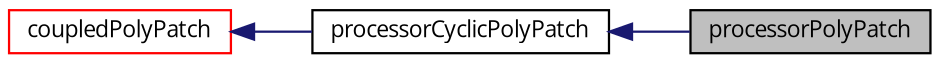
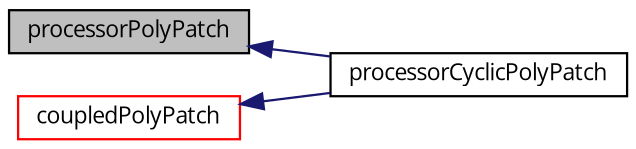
(661, 32) -> (301, 53)
